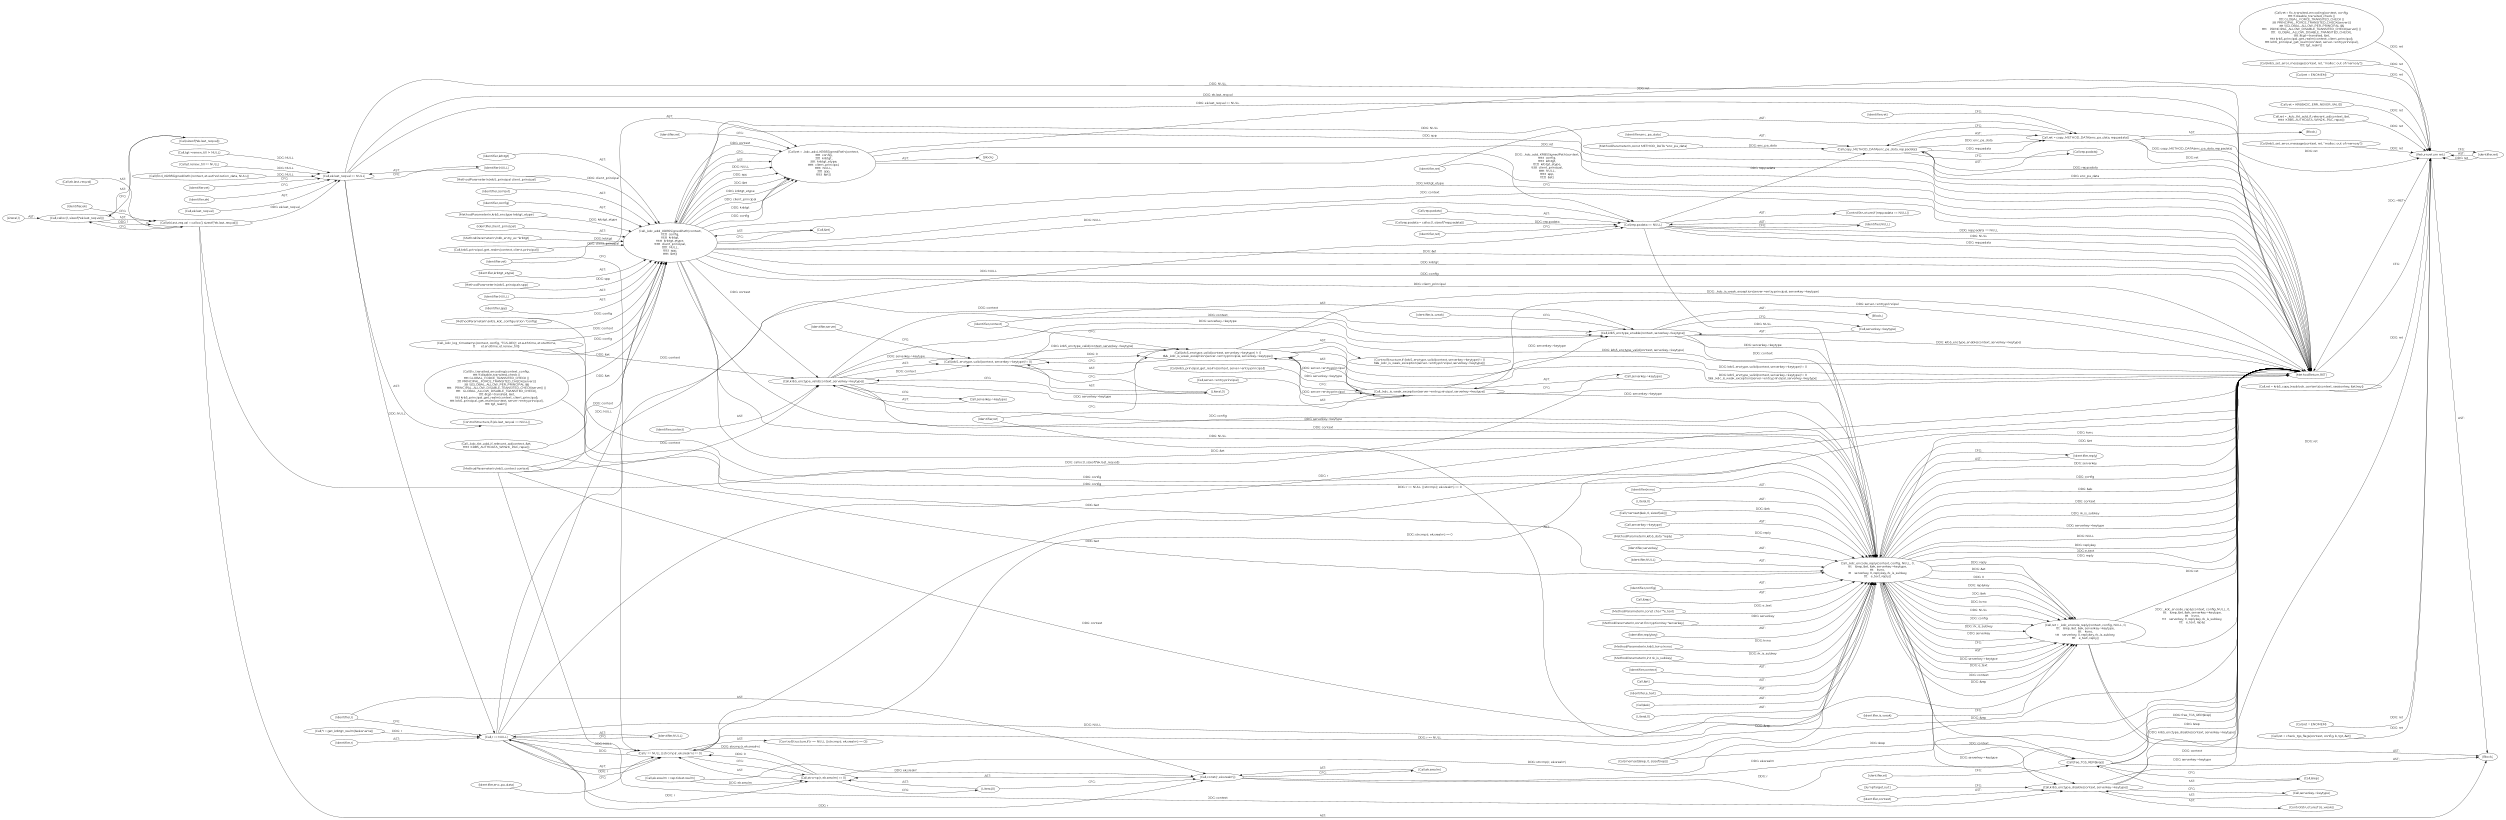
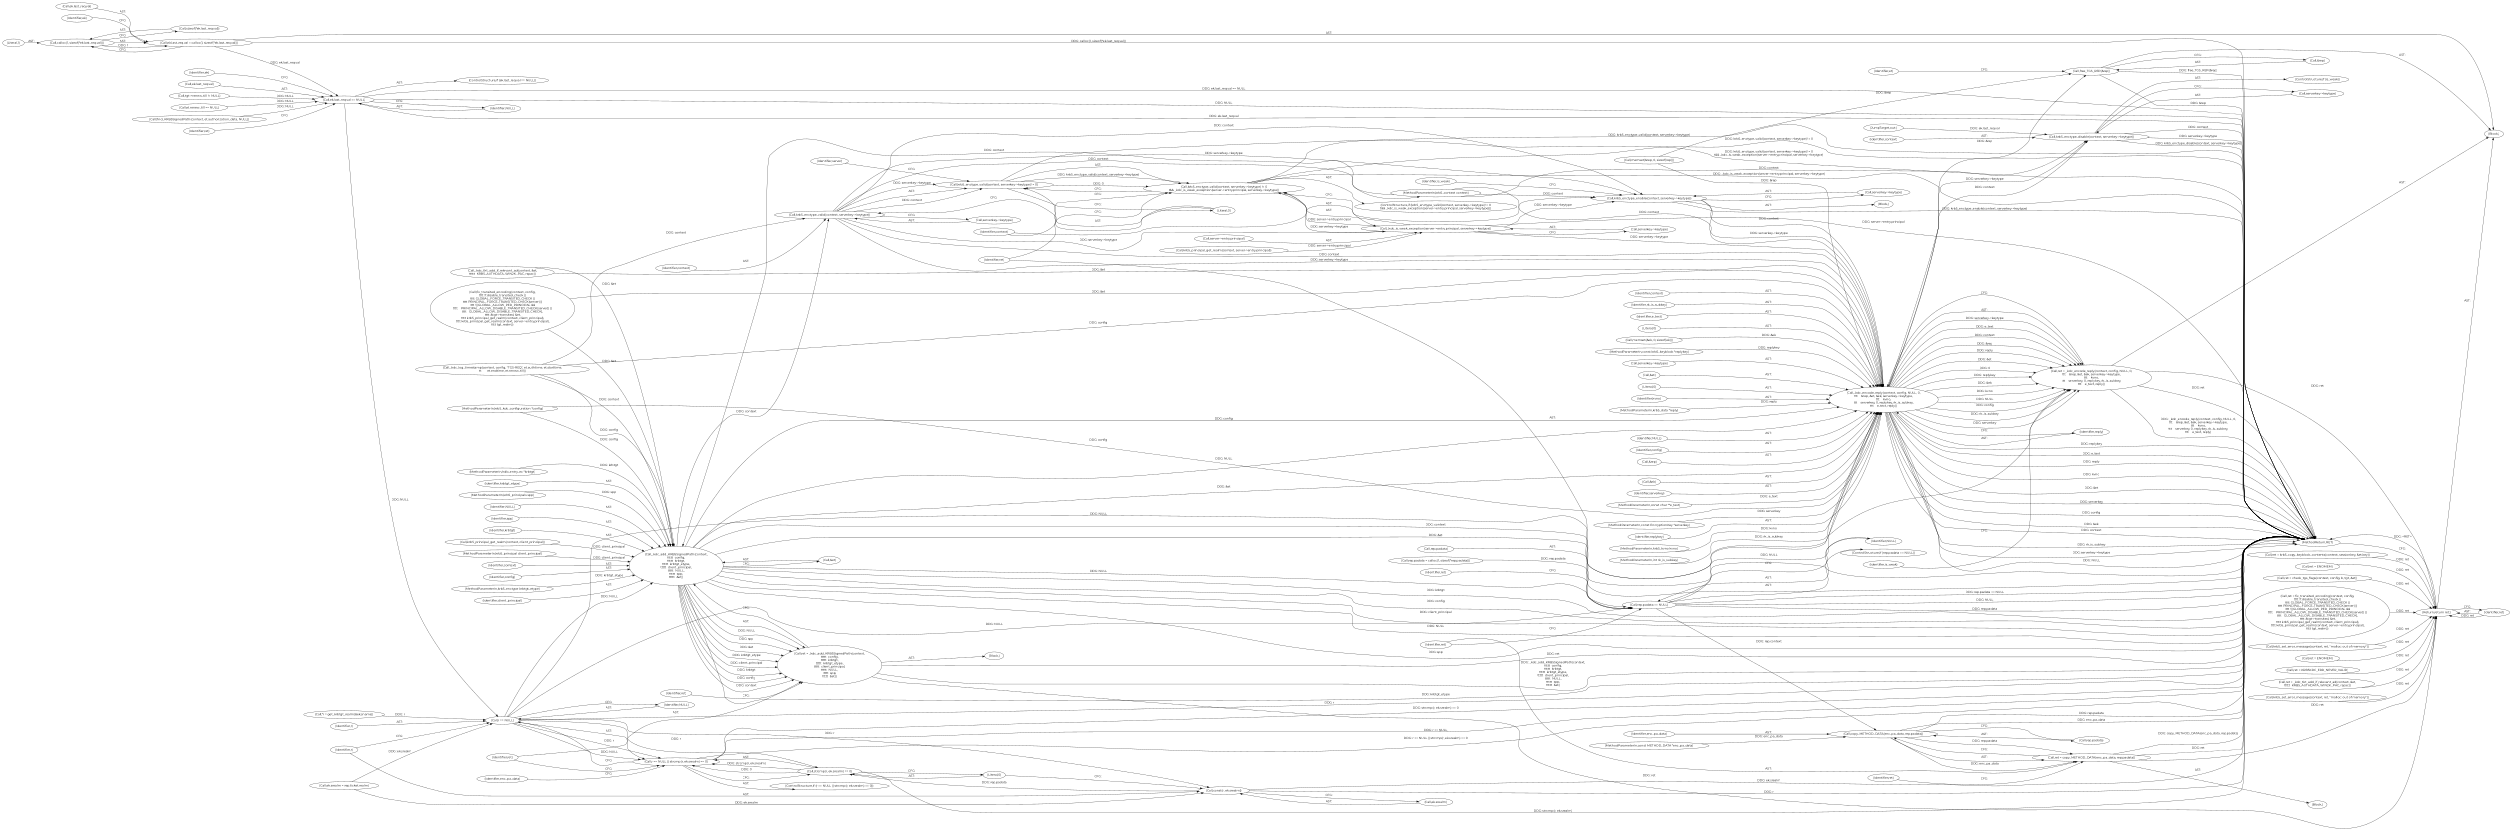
(1763, 168) -> (1769, 641)
none -> (1649, 305)
none -> (1649, 352)
(687, 452) -> (1128, 162)
(603, 751) -> (609, 760)
(988, 776) -> (994, 782)
(745, 785) -> (420, 750)
(1979, 786) -> (1985, 128)
